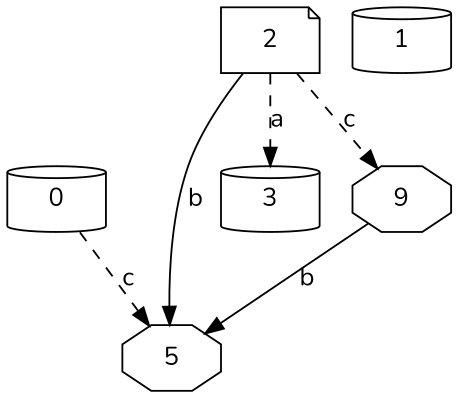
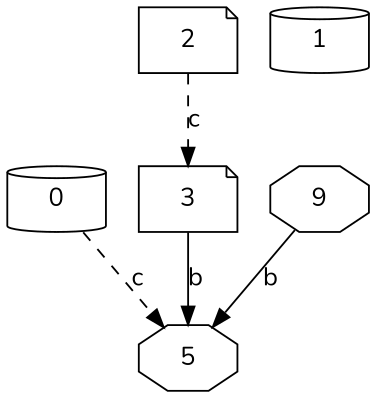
(331, 114) -> none
(278, 120) -> (195, 120)
(183, 182) -> (188, 269)
(270, 199) -> (188, 199)
